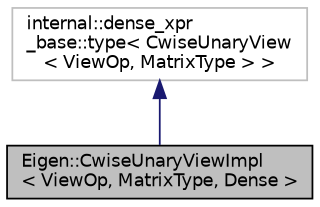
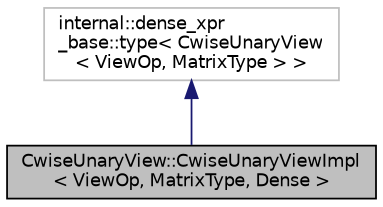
(160, 172) -> (192, 172)
